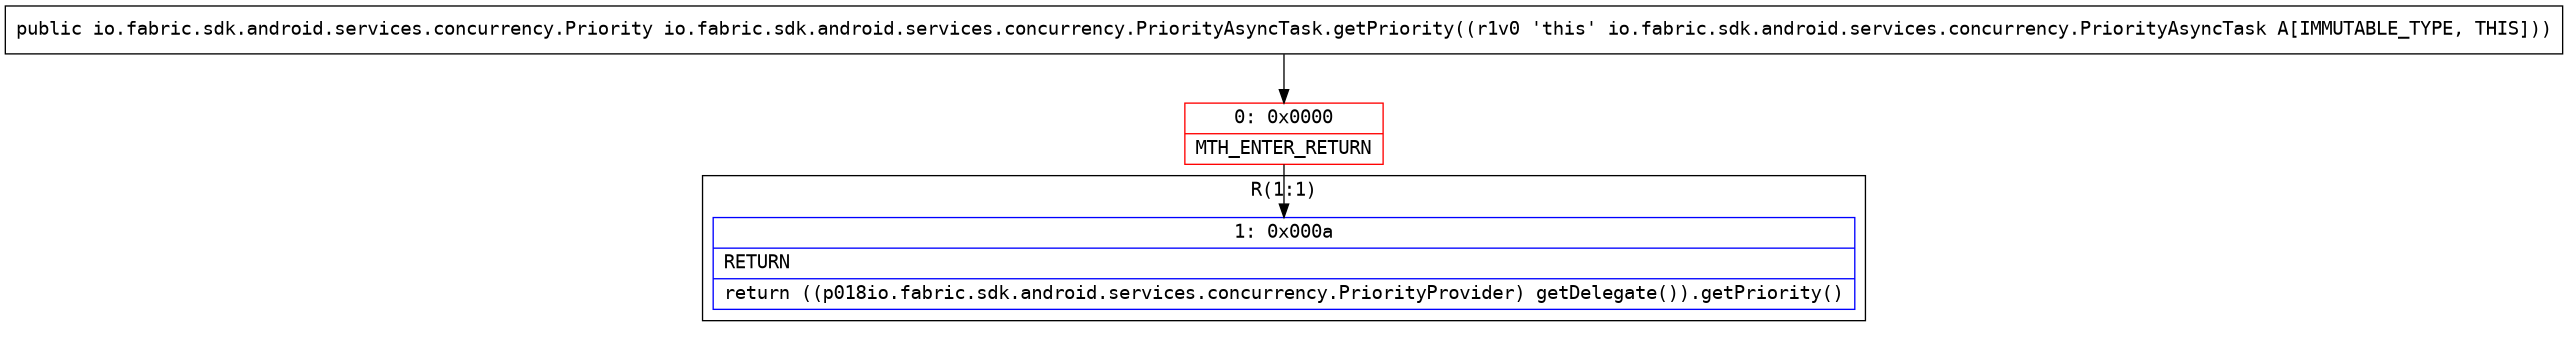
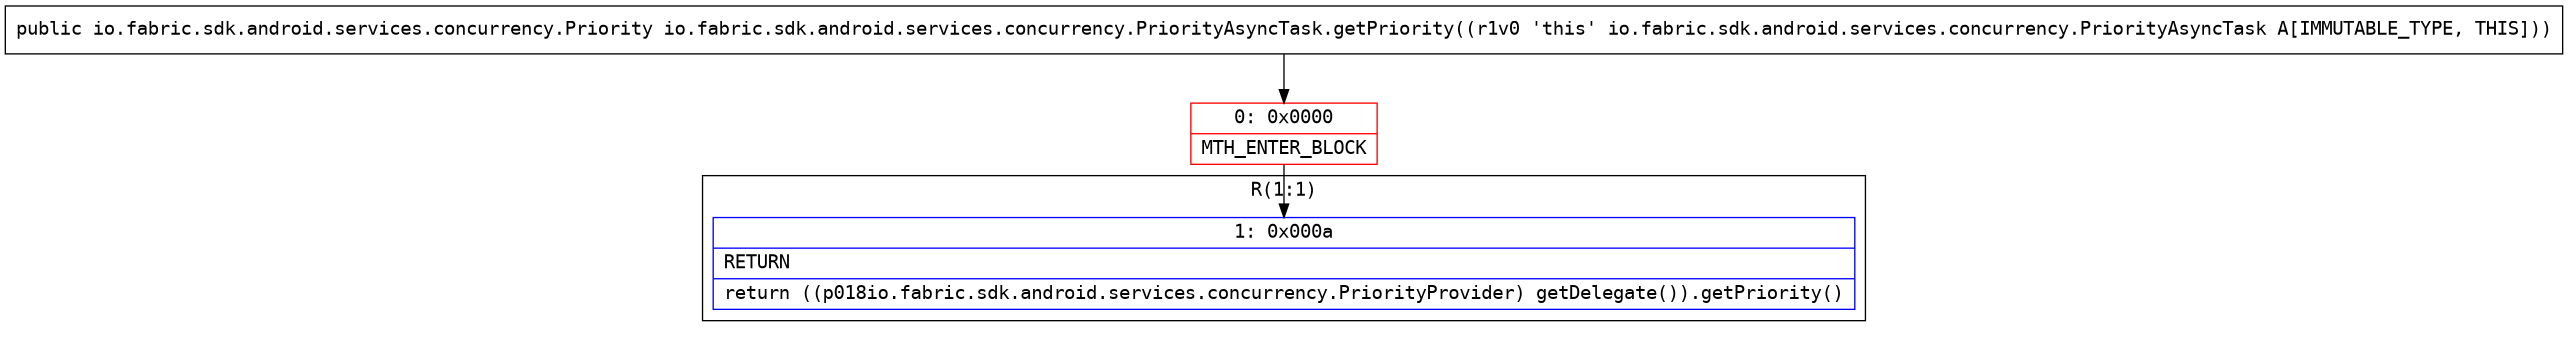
(1284, 148) -> (1284, 148)
